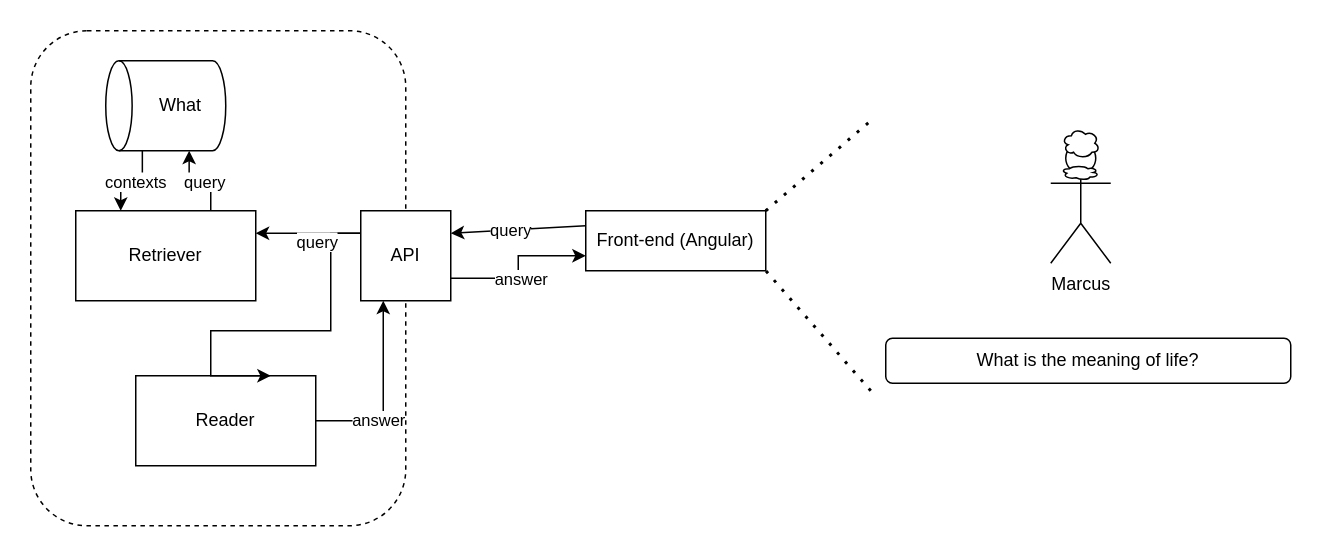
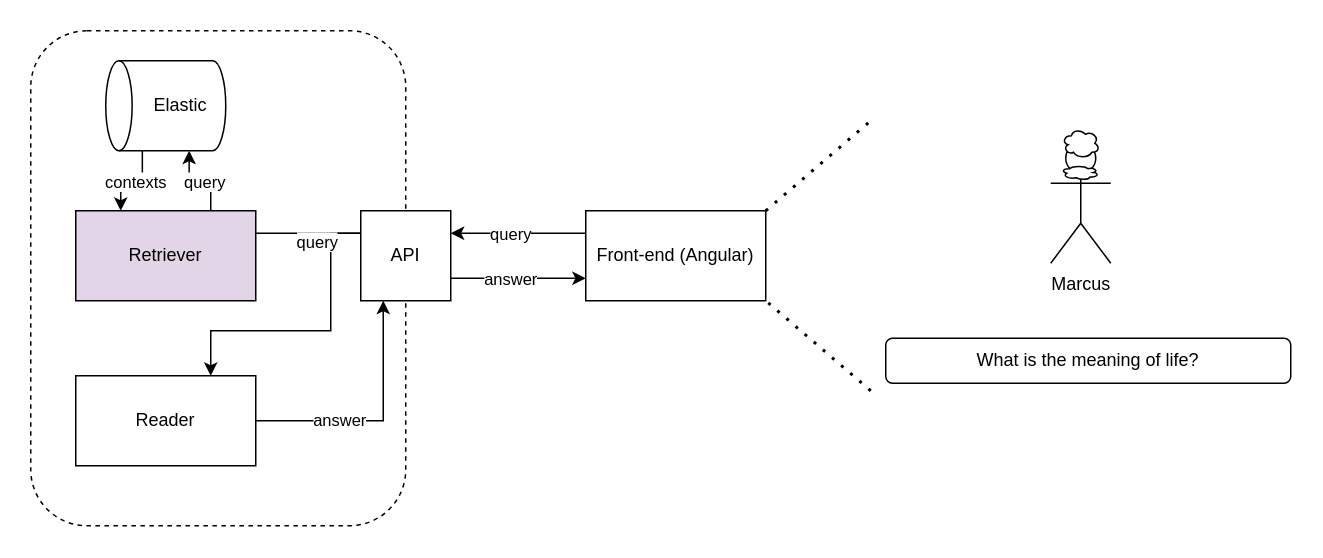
(181, 106) -> (181, 106)
(267, 233) -> (262, 233)
(676, 241) -> (676, 256)
(166, 256) -> (166, 256)
(226, 421) -> (166, 421)
